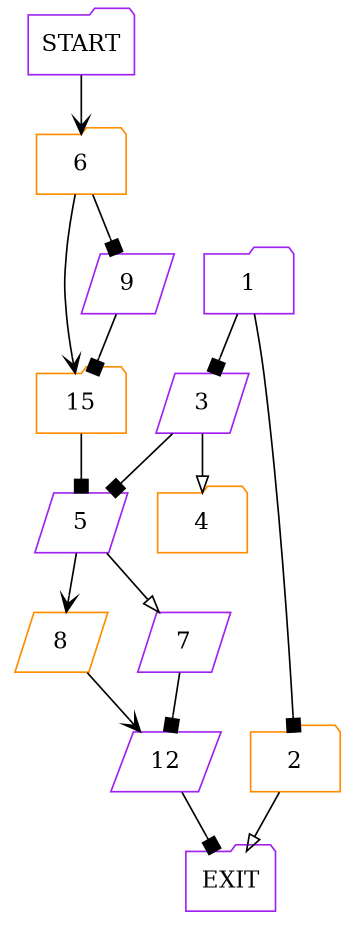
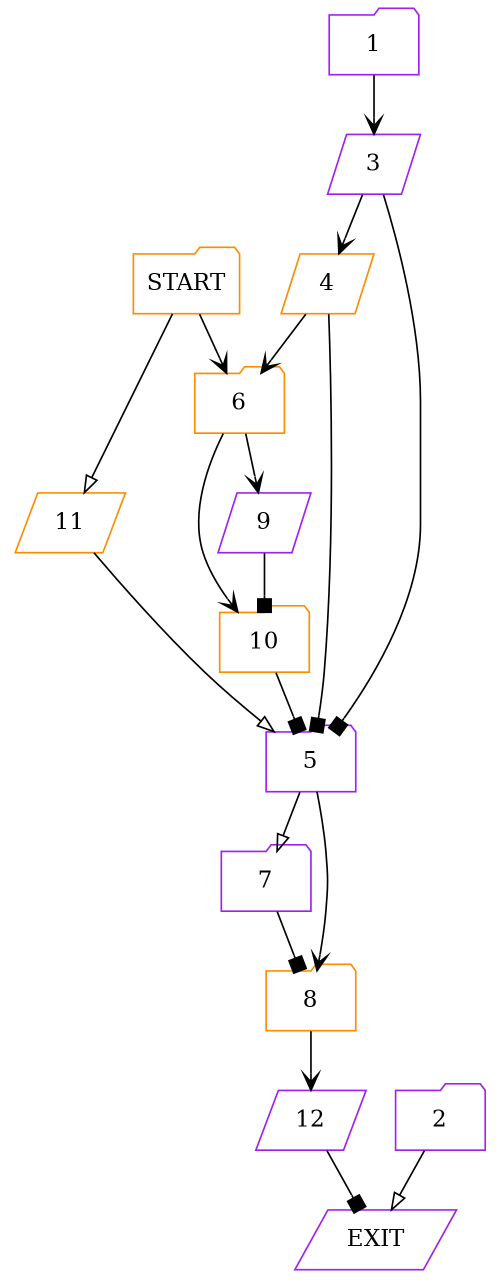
(81, 45) -> (186, 284)
(101, 216) -> (250, 455)
(229, 336) -> (374, 96)
none -> (288, 337)
(81, 403) -> (264, 642)
(202, 455) -> (354, 216)
(279, 514) -> none
none -> (331, 515)
none -> (70, 523)
(81, 523) -> (311, 762)
(202, 523) -> (328, 284)
(61, 642) -> (311, 1001)
(184, 642) -> (266, 881)
(176, 694) -> (286, 933)
(295, 762) -> (440, 1120)
(231, 881) -> (376, 1240)
